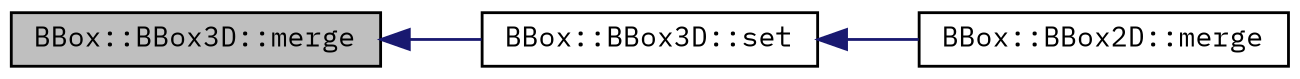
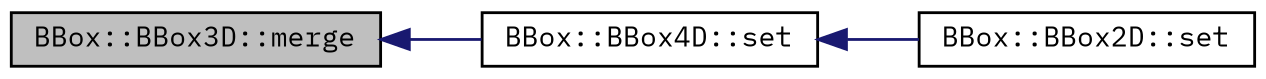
(650, 39) -> (650, 39)
(1104, 39) -> (1087, 39)
